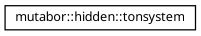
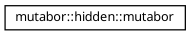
(100, 18) -> (95, 18)
